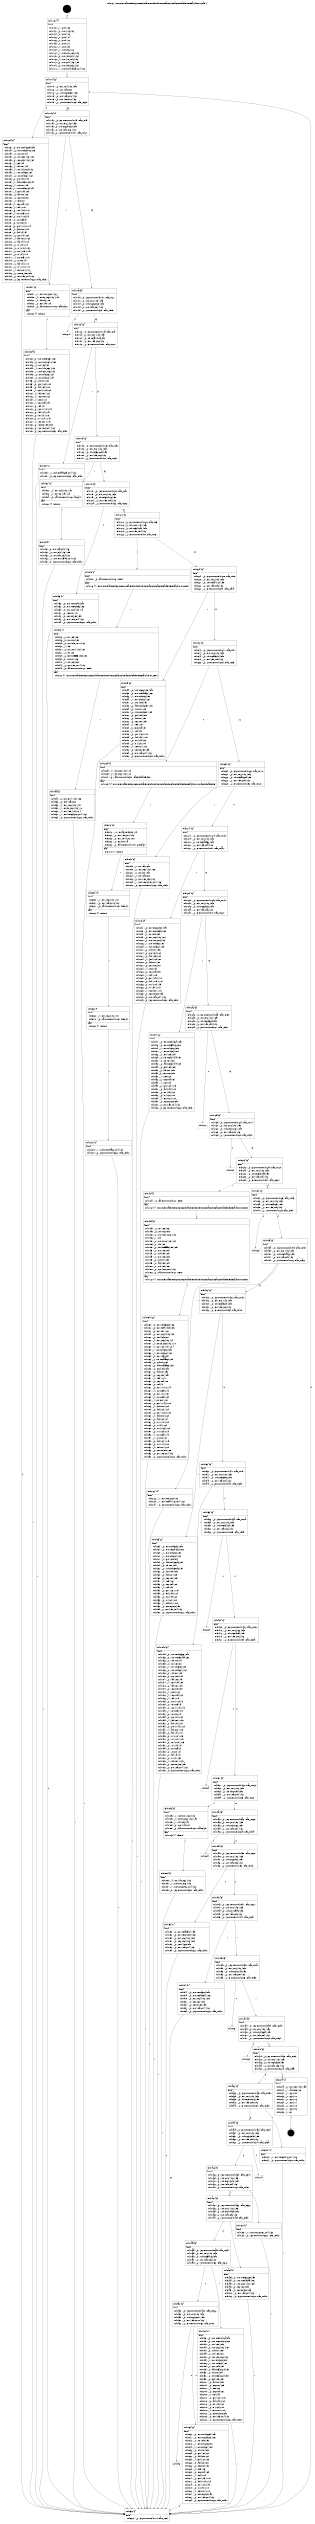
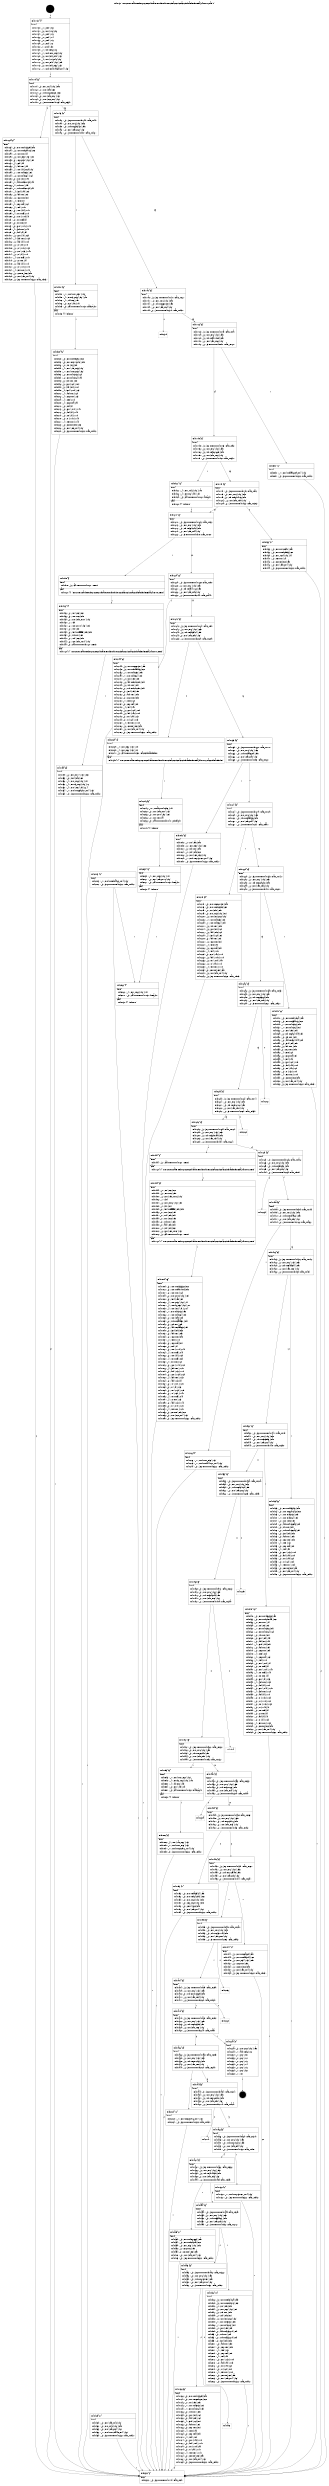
(61, 523) -> (191, 509)
(108, 1084) -> (125, 935)
